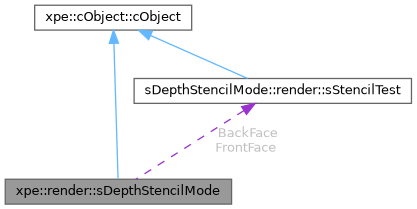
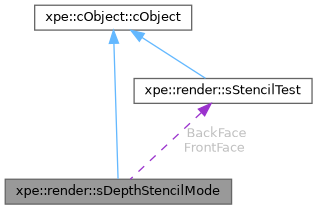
(273, 91) -> (223, 91)
